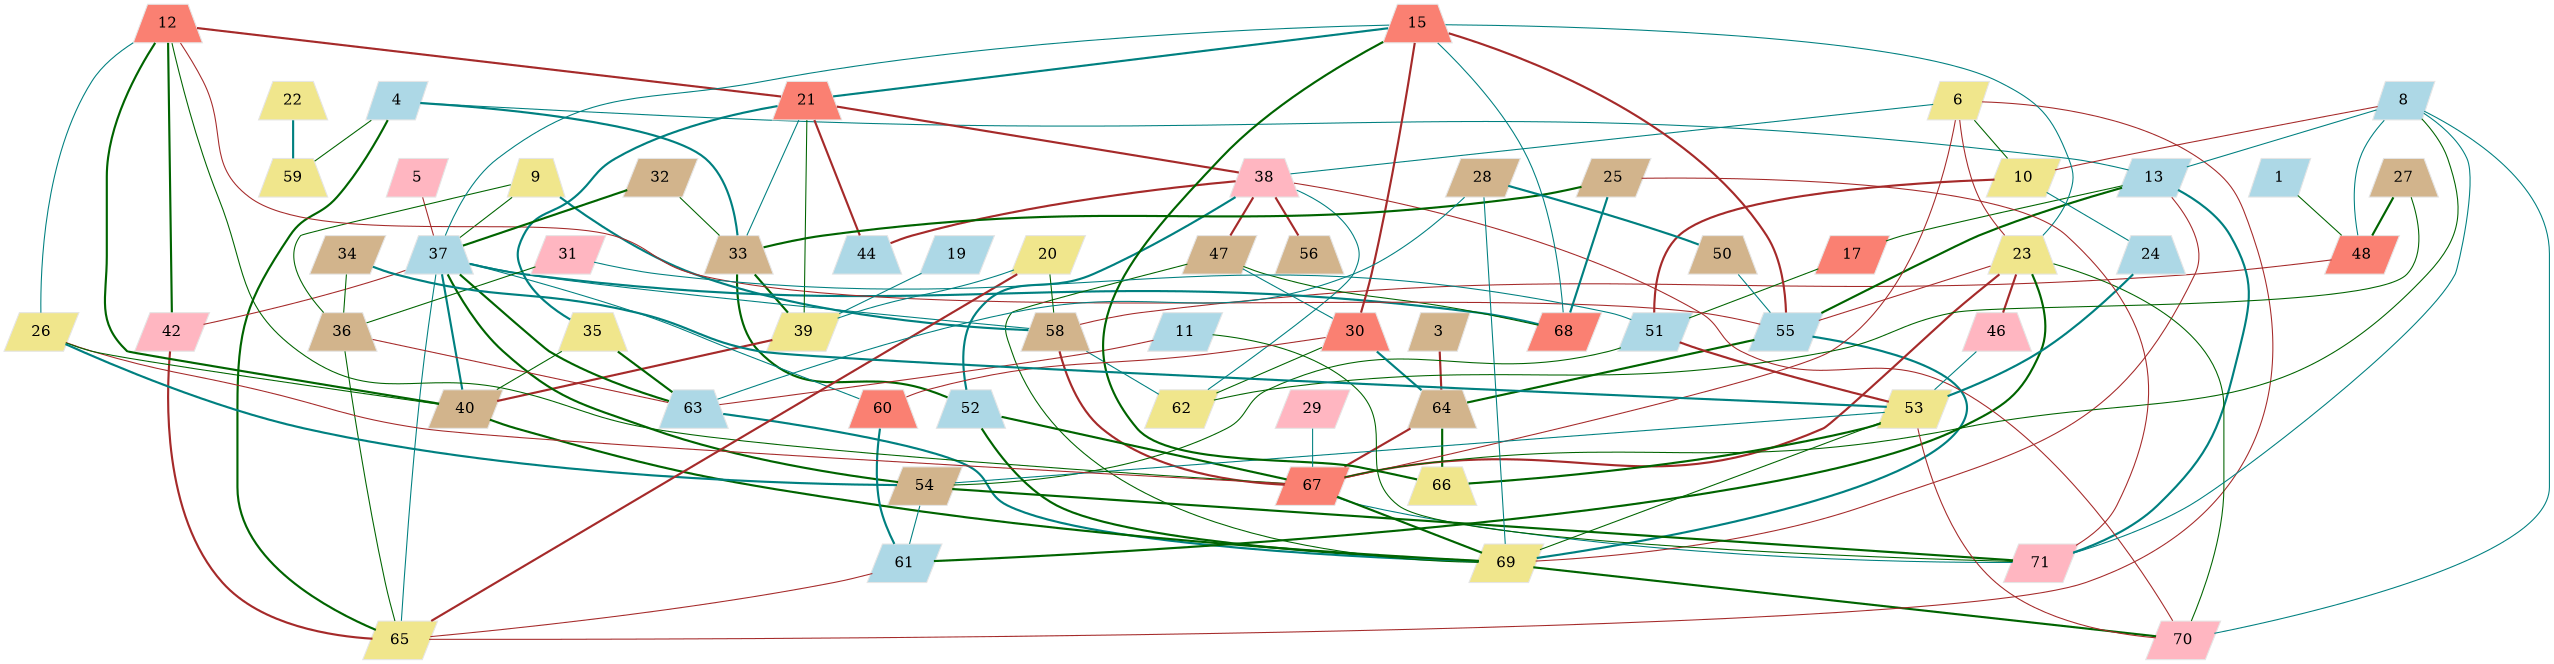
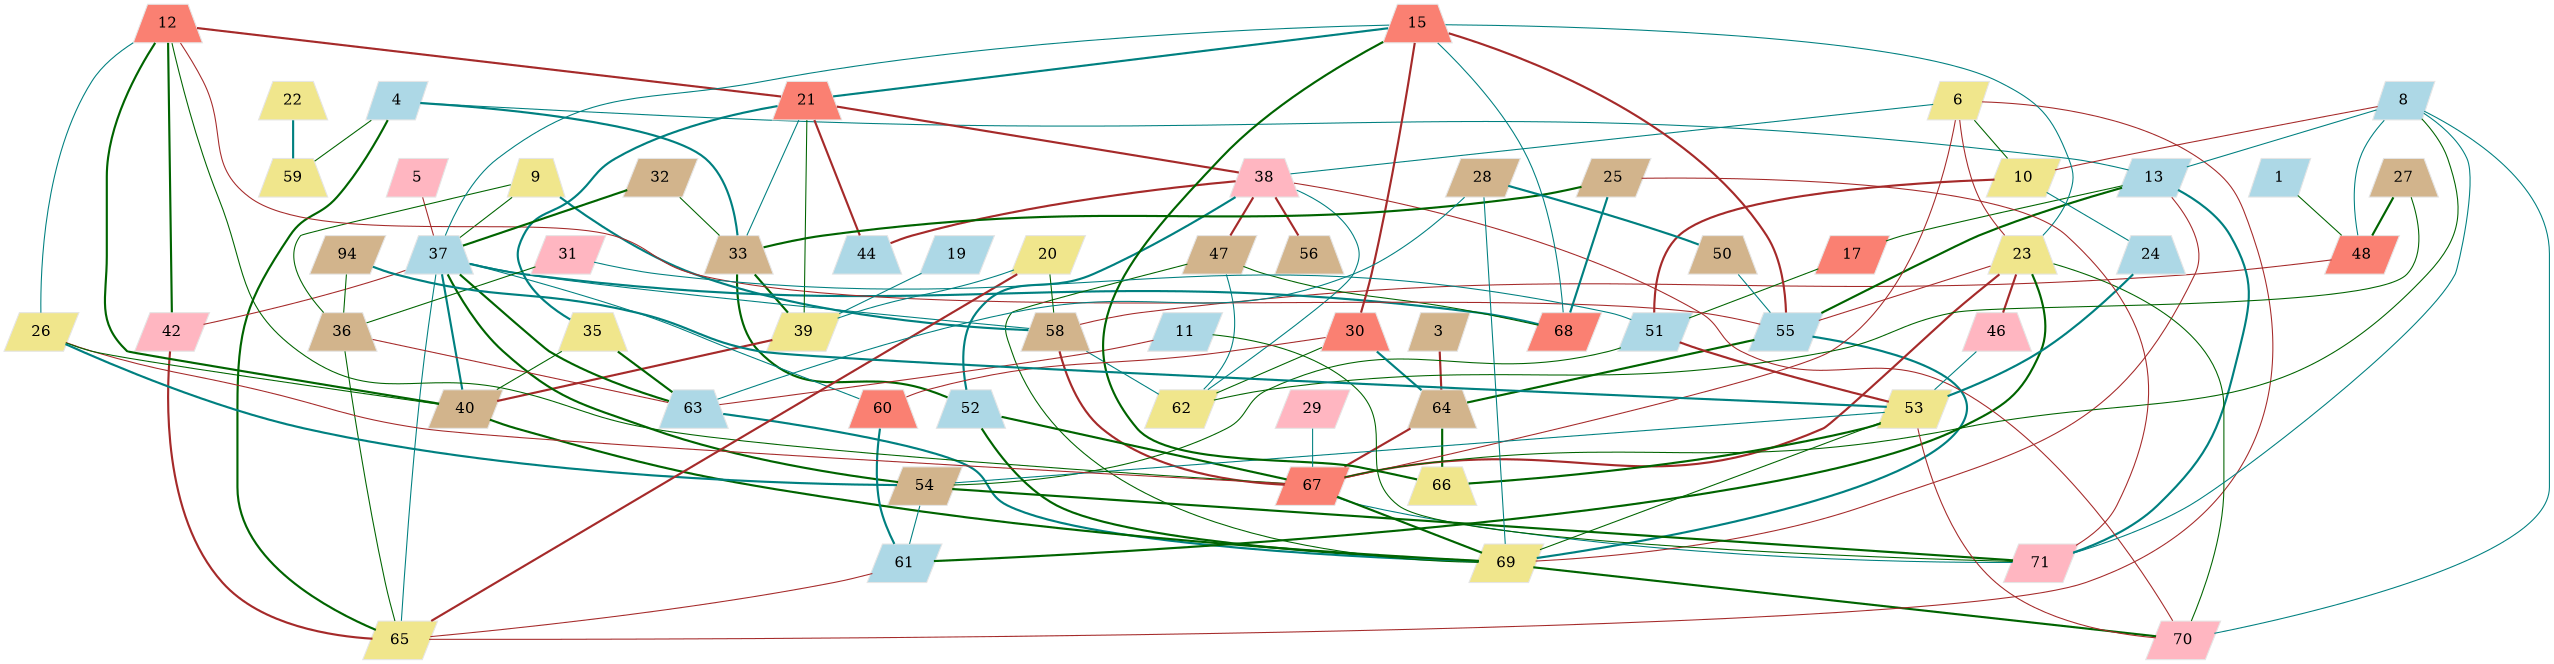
(348, 255) -> (348, 255)
(1279, 289) -> (1234, 330)
